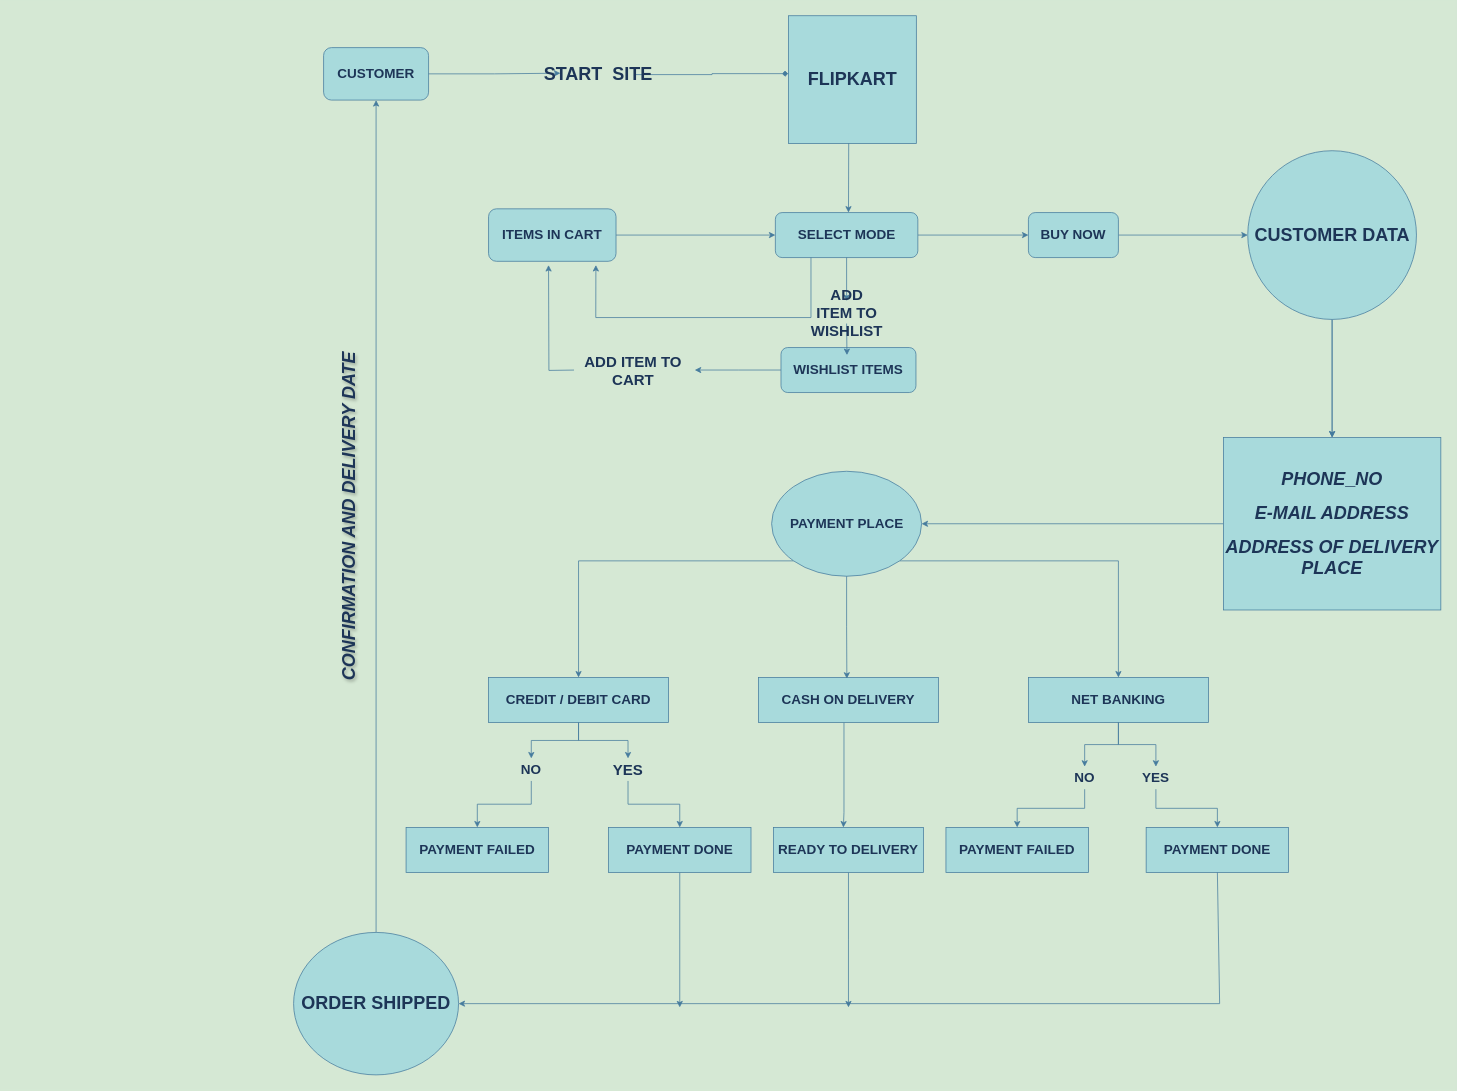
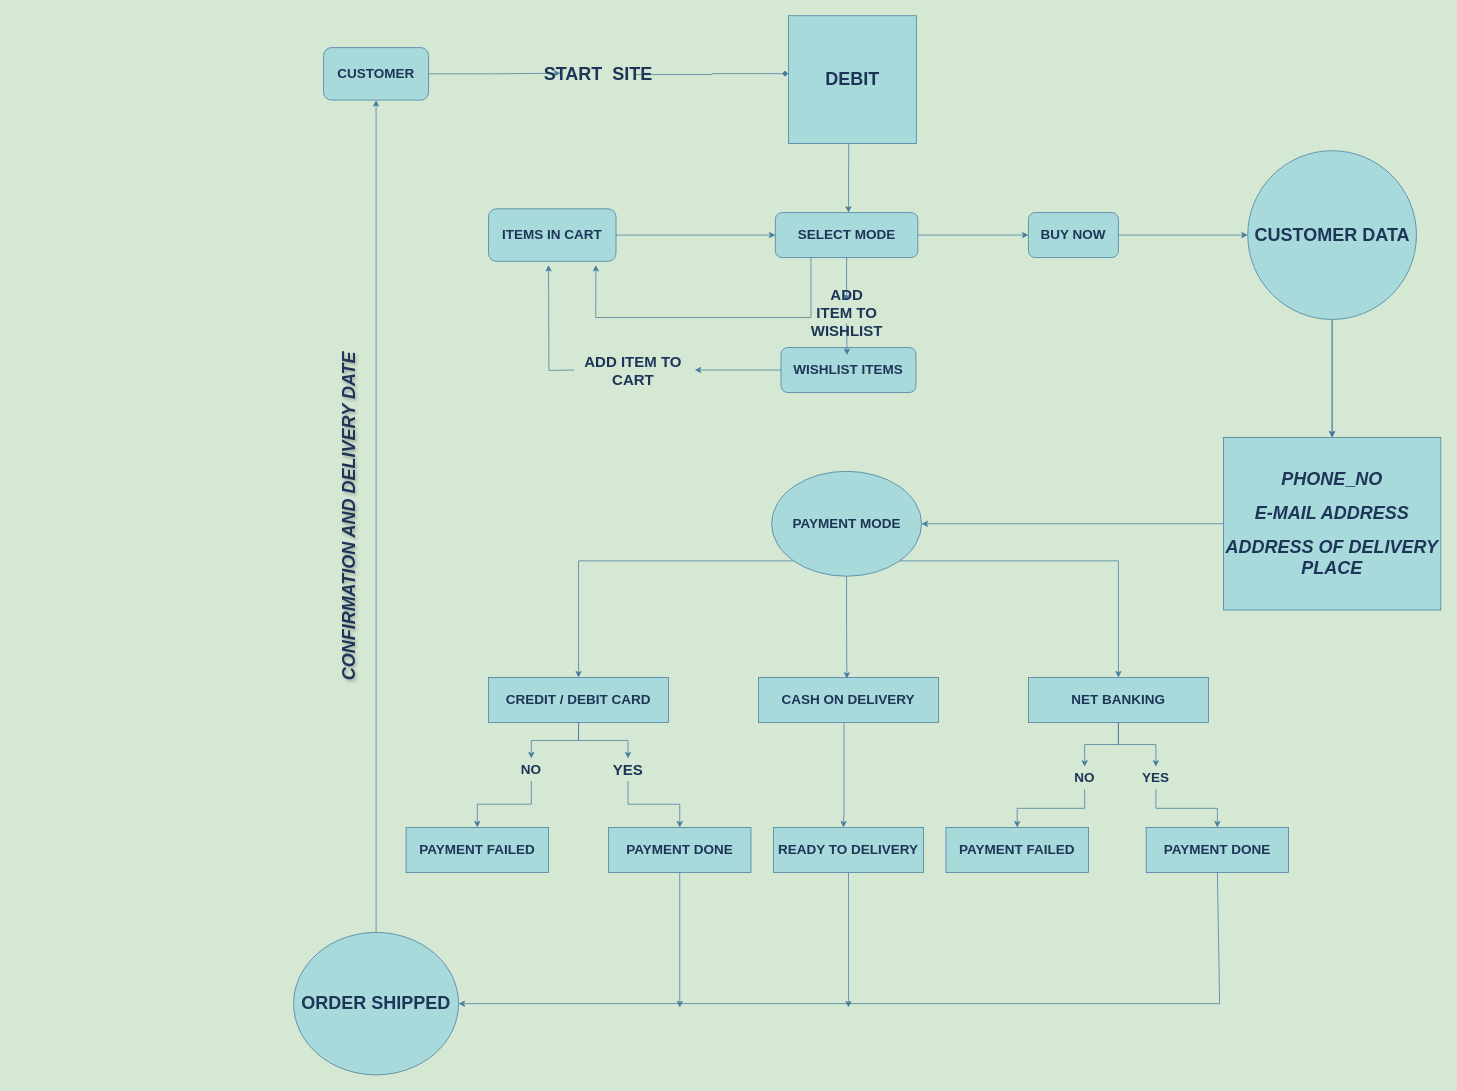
(853, 80) -> (853, 80)
(847, 524) -> (847, 524)
